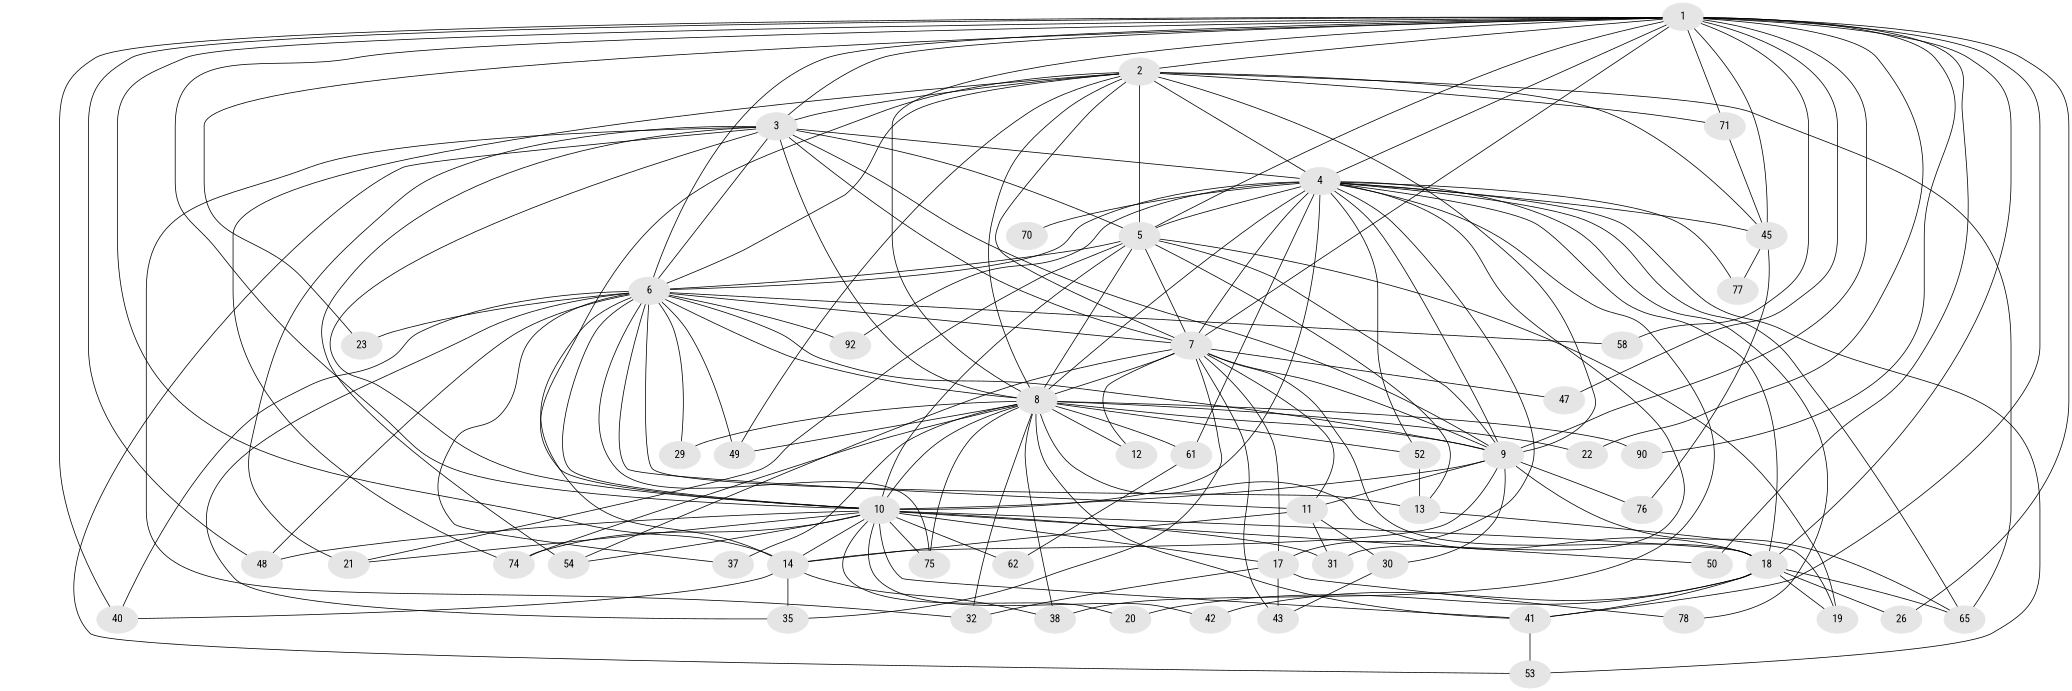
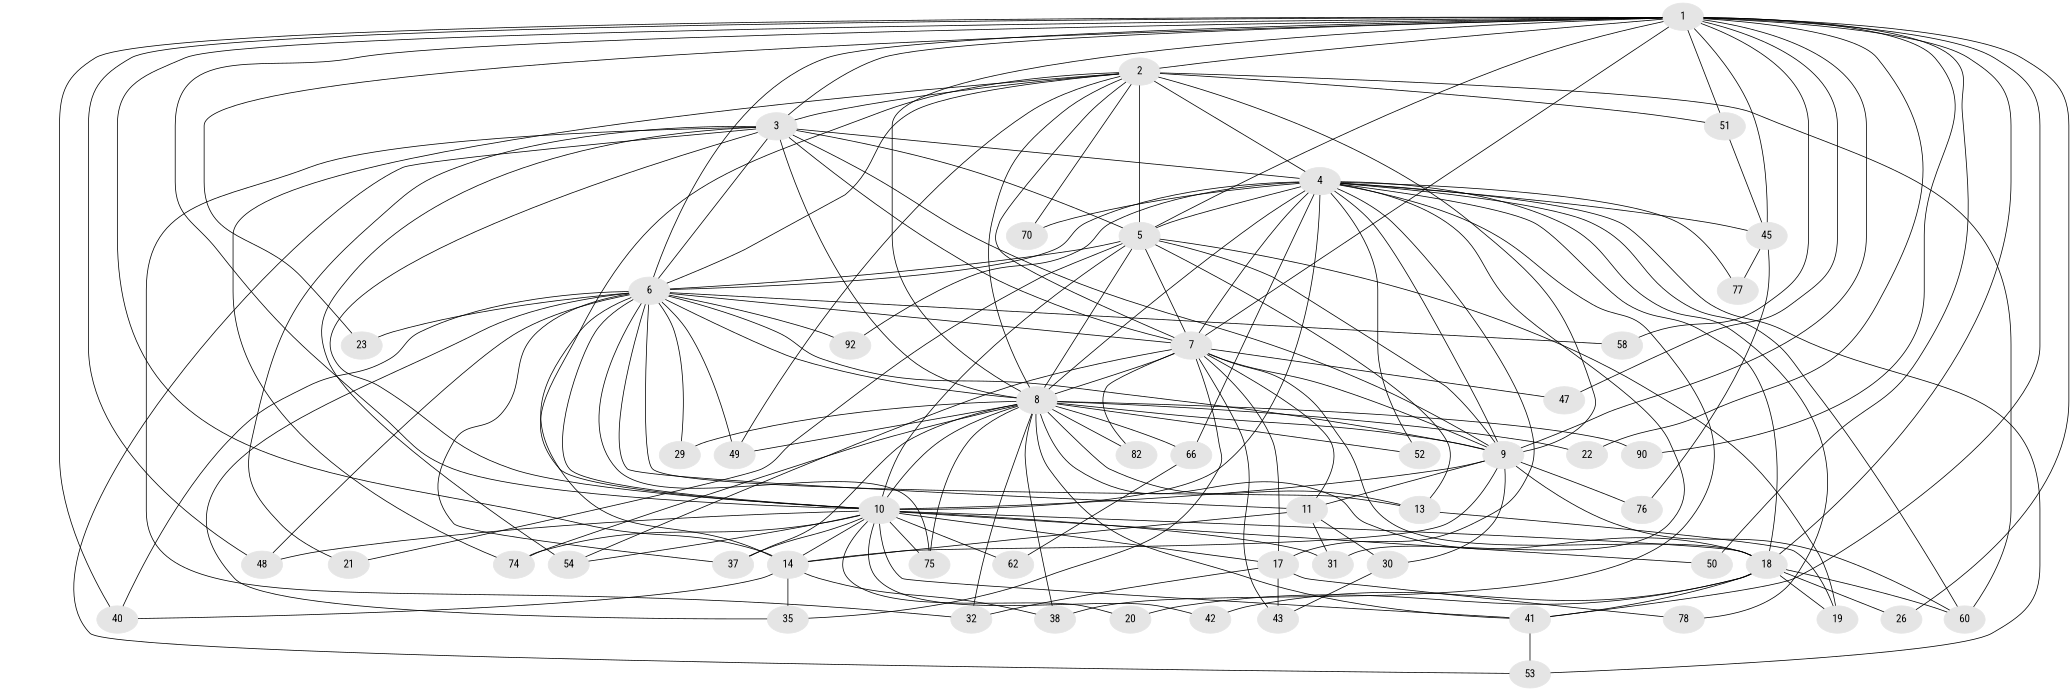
(1526, 95) -> (1086, 150)
(1485, 106) -> none
(1725, 126) -> (1725, 126)
(1136, 455) -> (1136, 455)
(1191, 455) -> (1191, 455)
(1420, 484) -> (1156, 485)
(528, 546) -> (809, 536)
(1965, 620) -> (1965, 620)
